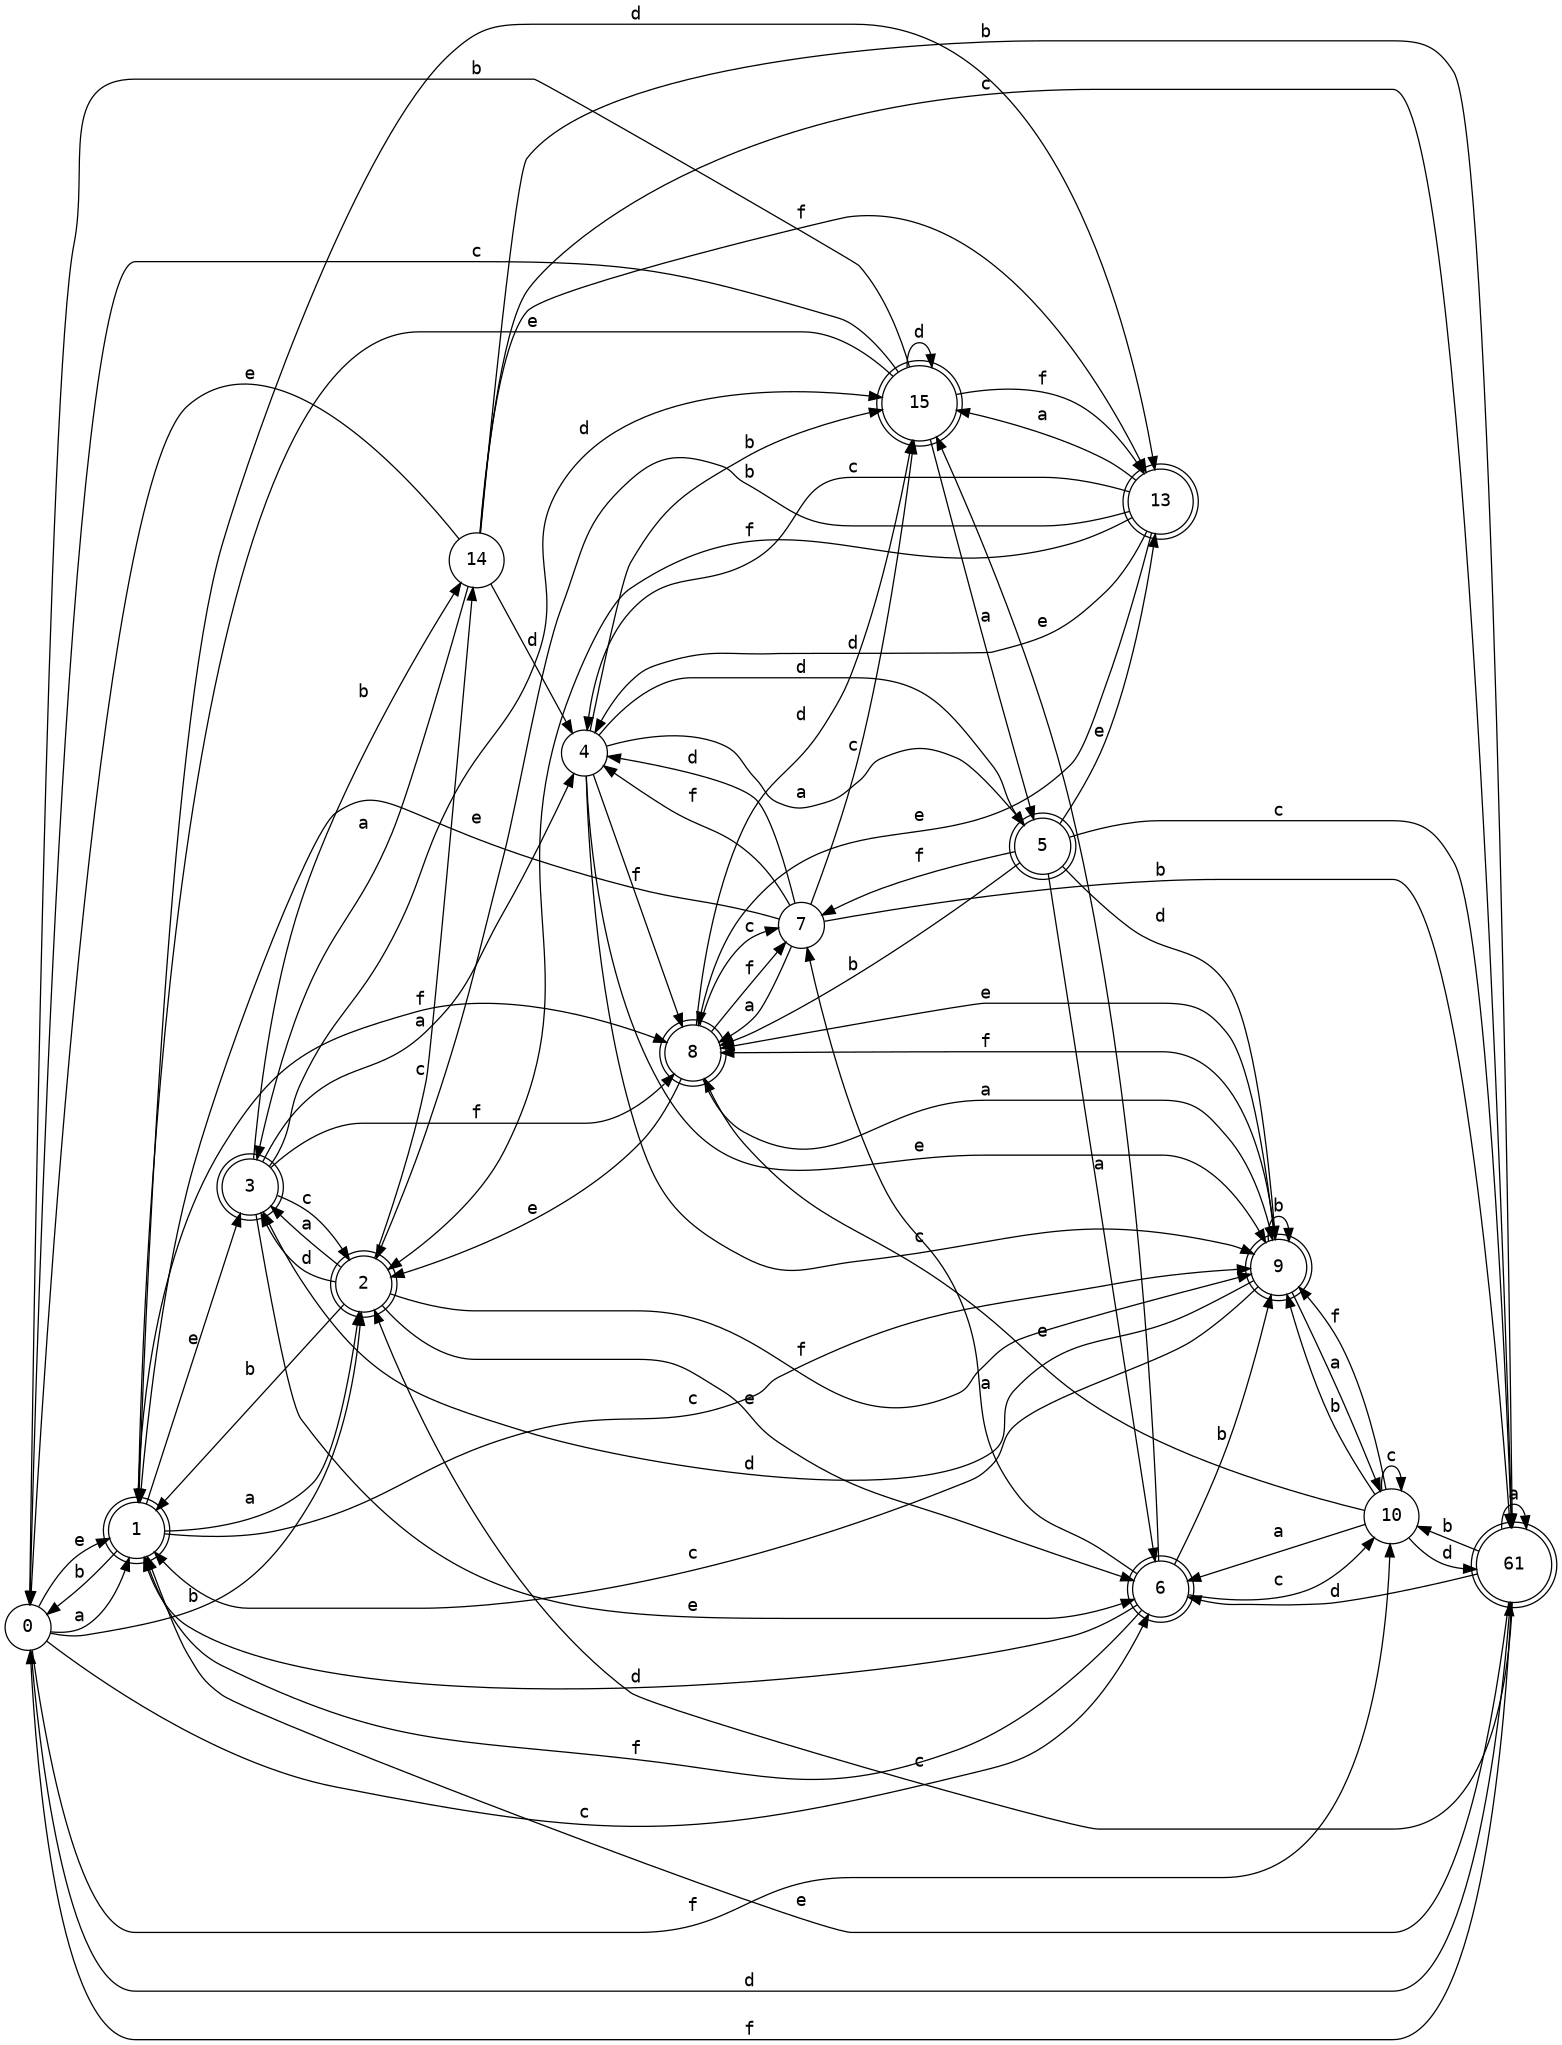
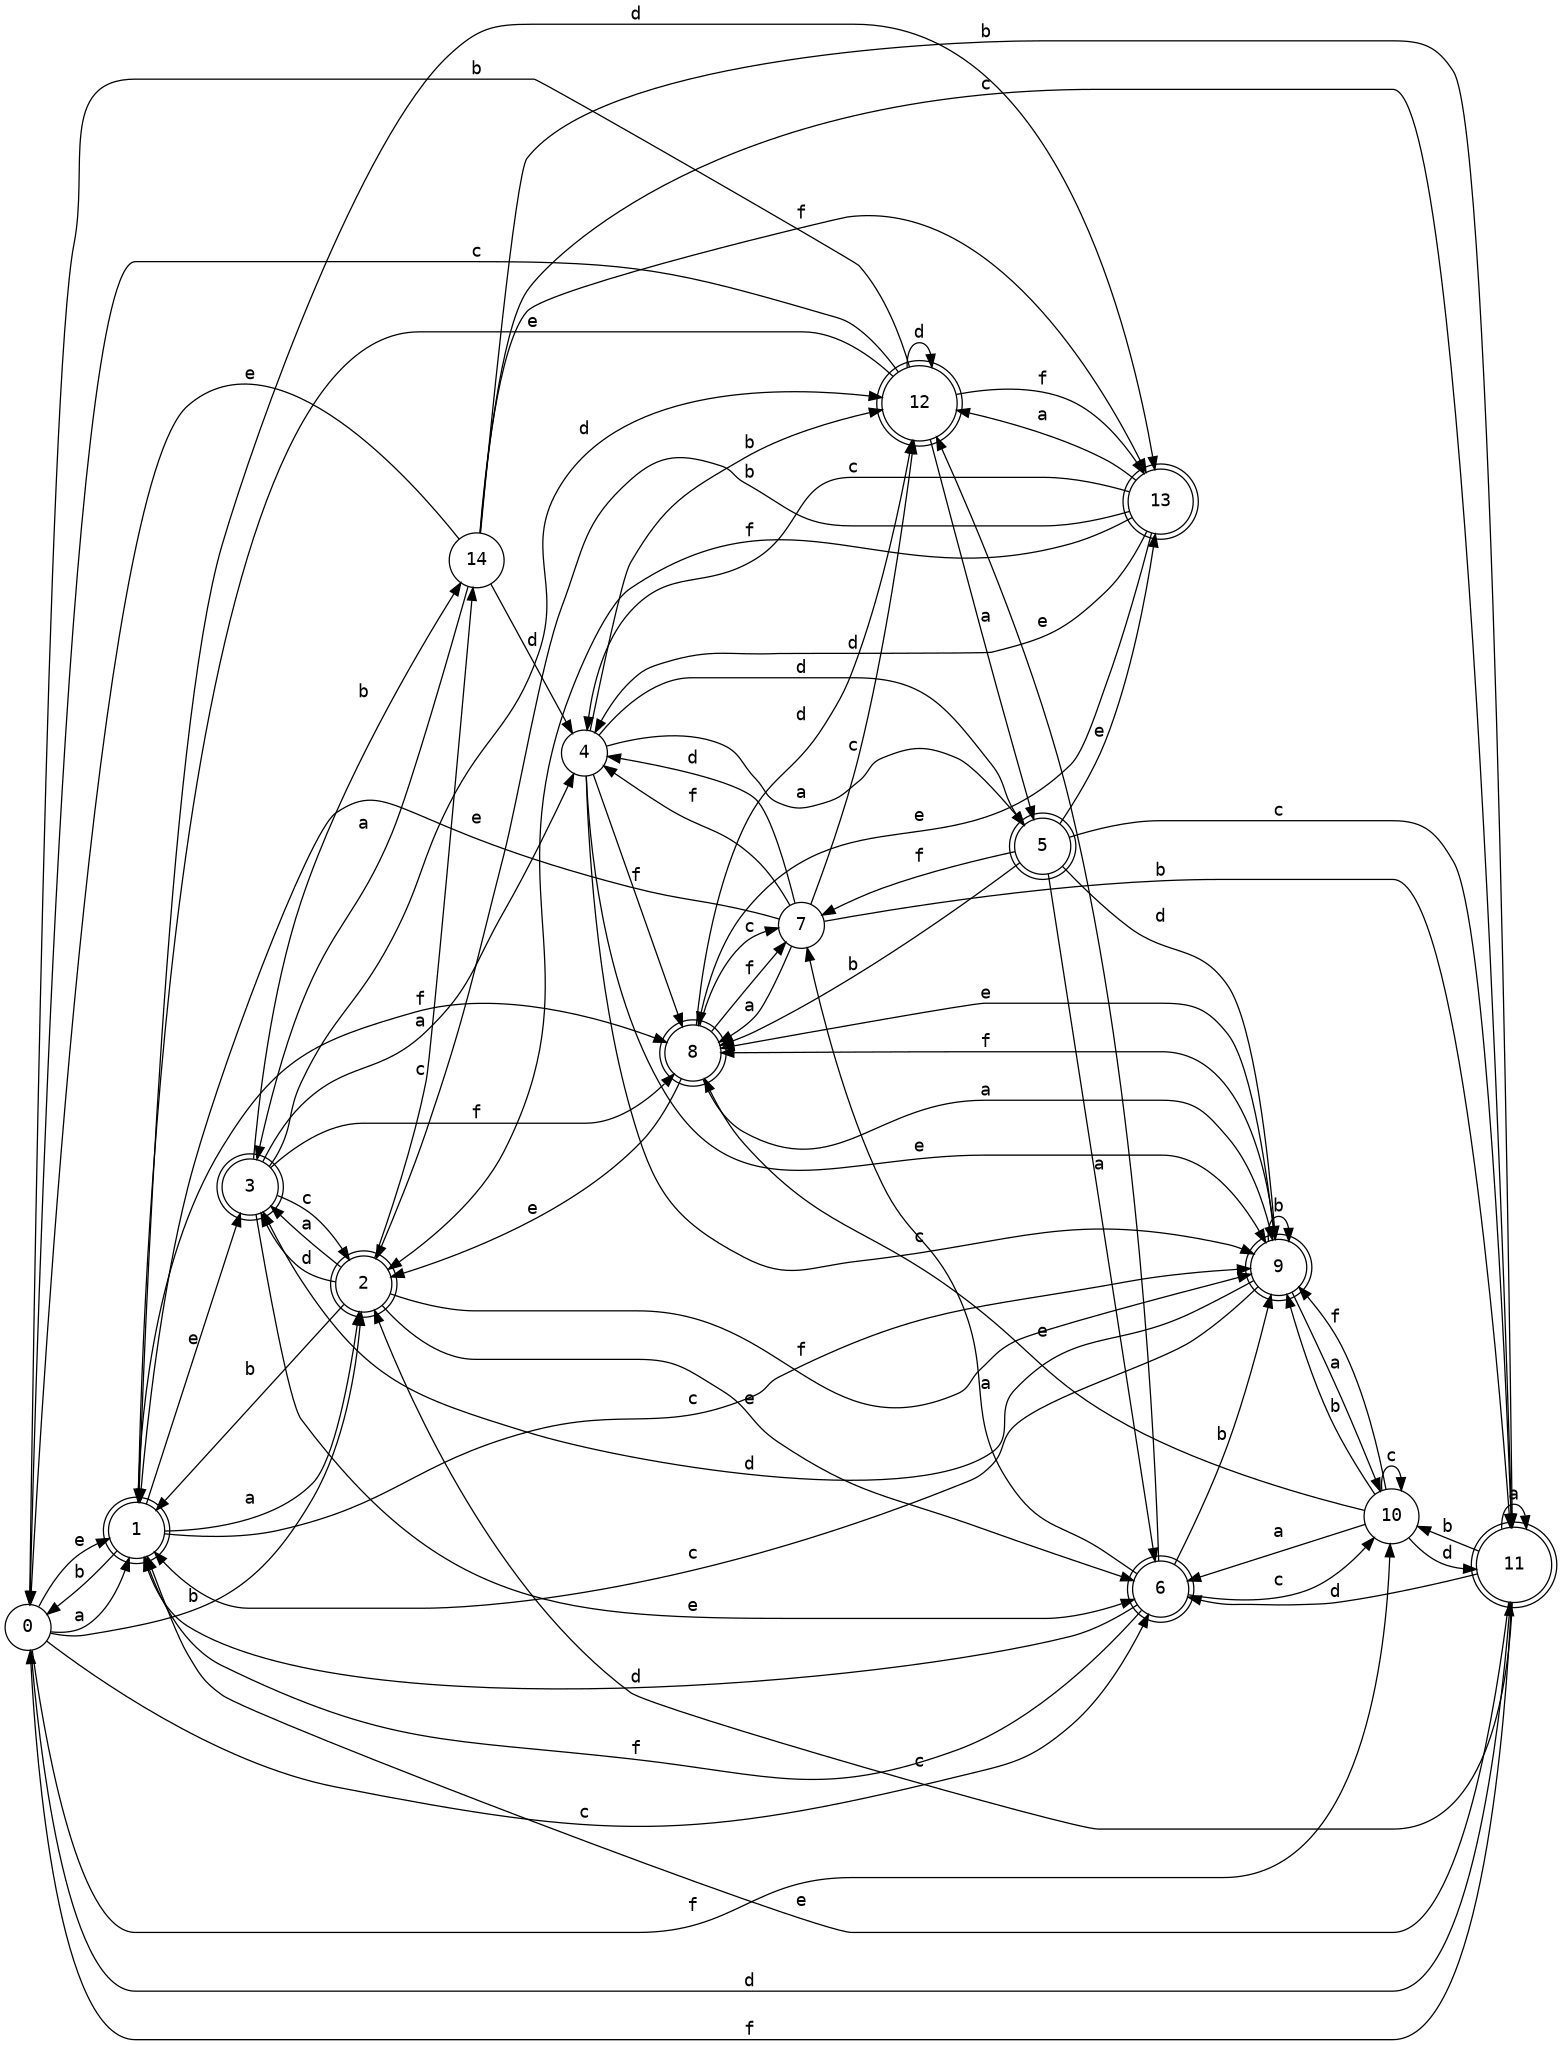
(920, 403) -> (920, 403)
(1514, 1565) -> (1514, 1565)
